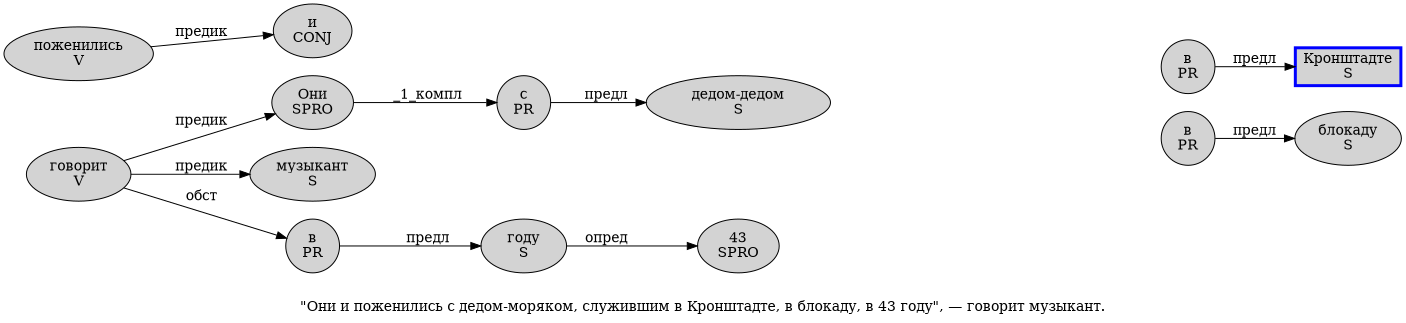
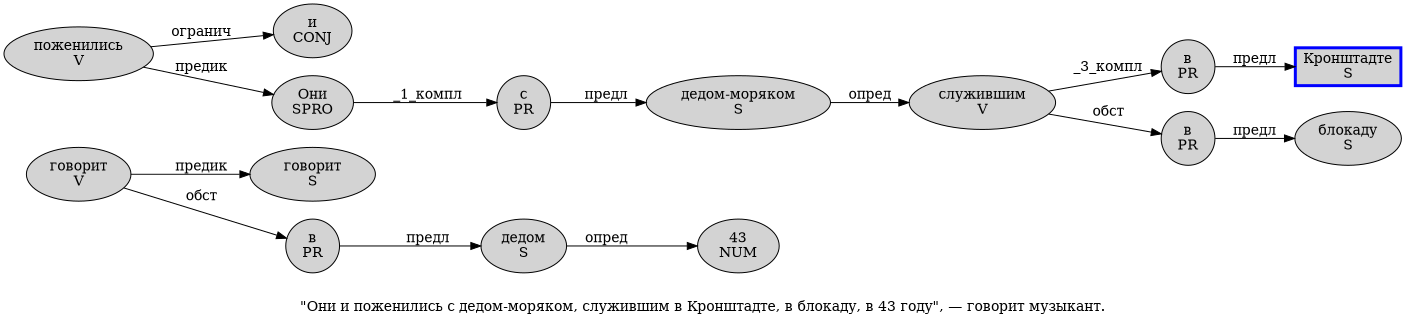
(202, 32) -> (202, 32)
(738, 103) -> (738, 103)
none -> (982, 103)
(195, 139) -> (203, 80)
(313, 174) -> (313, 174)
(524, 246) -> (524, 246)
(738, 246) -> (738, 246)
